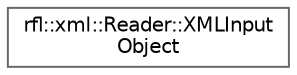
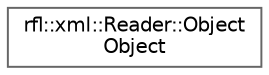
(148, 37) -> (135, 37)
